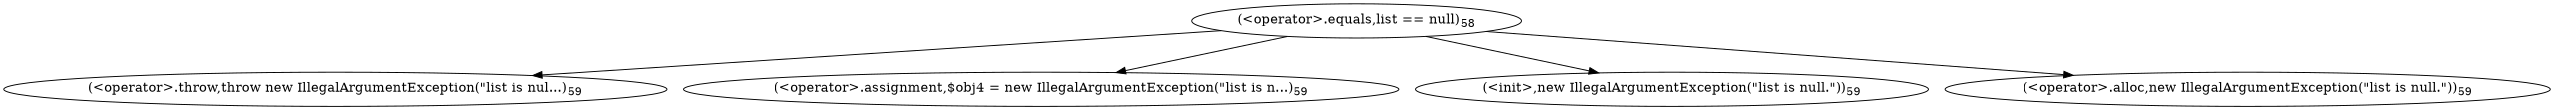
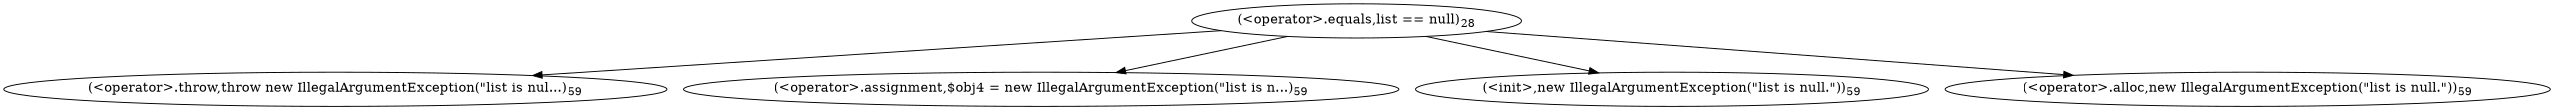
(1468, 19) -> (1468, 19)
